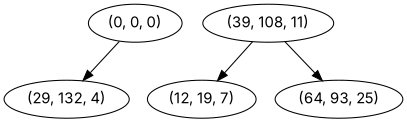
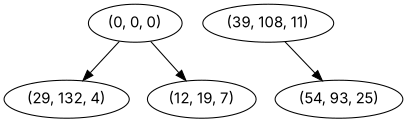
(238, 57) -> (165, 57)
(339, 99) -> (339, 99)
